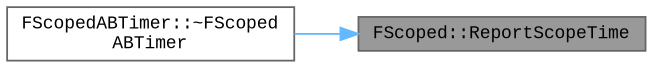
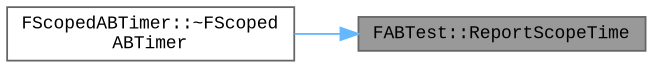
(502, 34) -> (502, 34)
